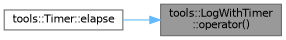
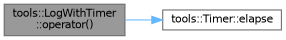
(136, 20) -> (138, 20)
